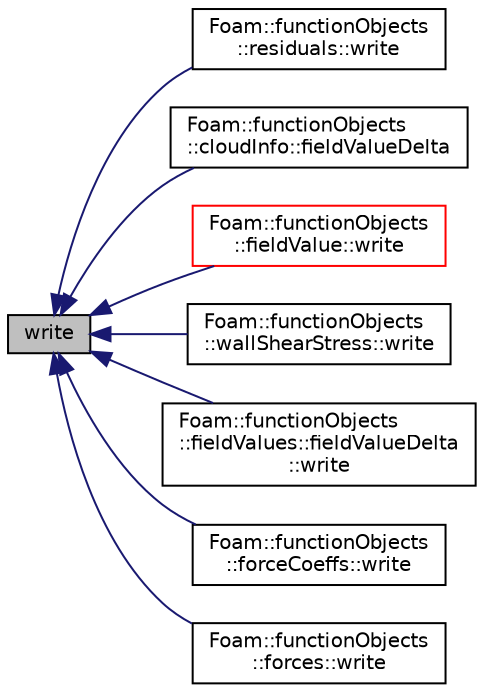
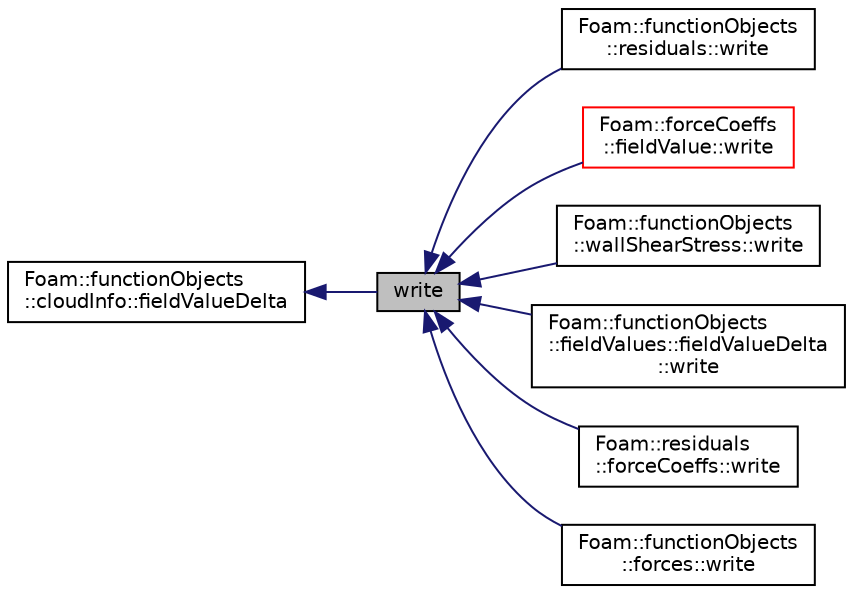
(122, 223) -> (352, 292)
(319, 236) -> (688, 137)
(319, 555) -> (688, 457)
